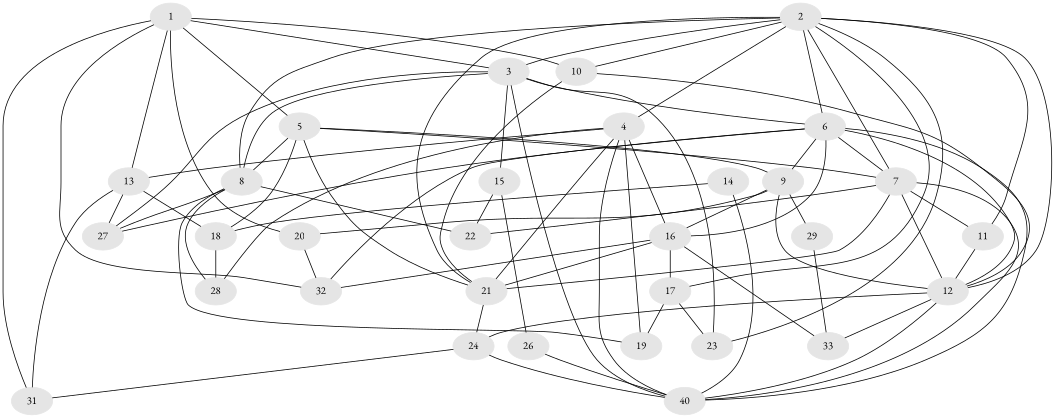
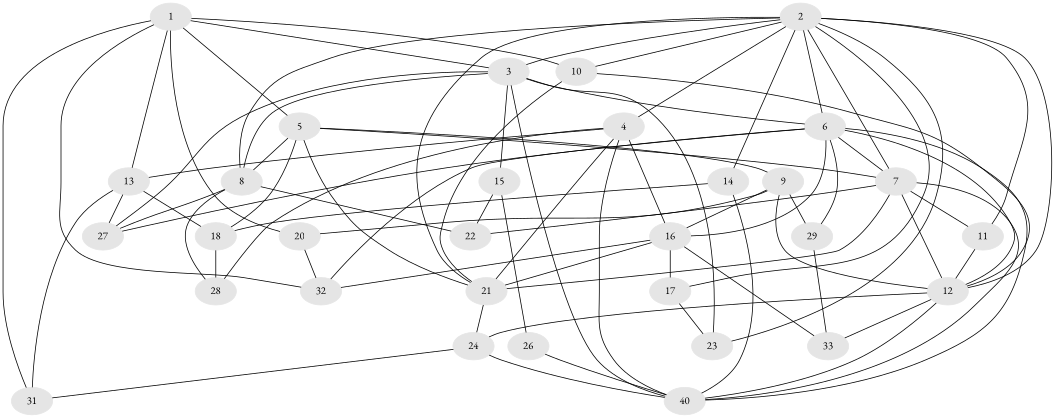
none -> (764, 99)
(804, 154) -> (837, 183)
(641, 346) -> none
